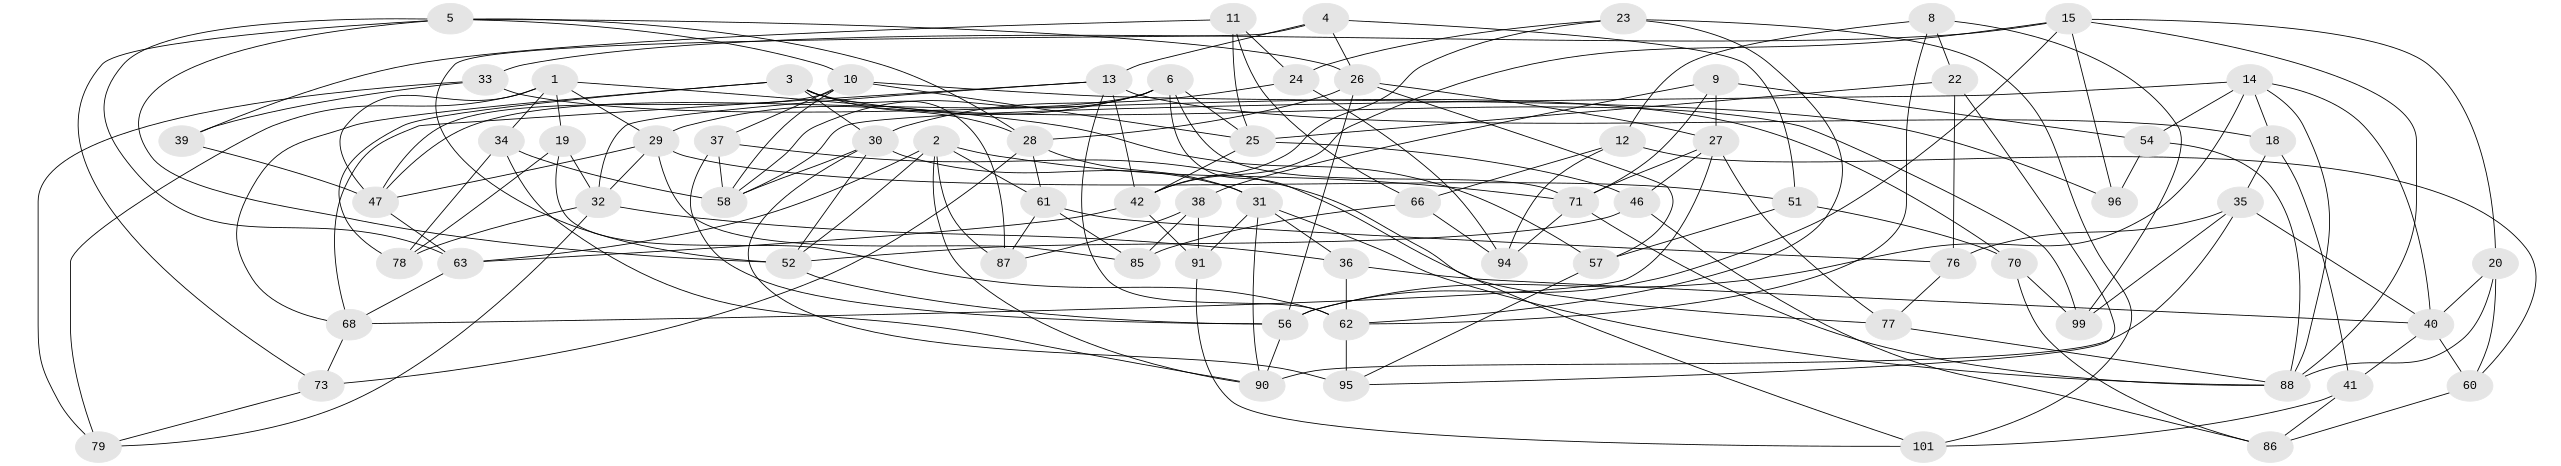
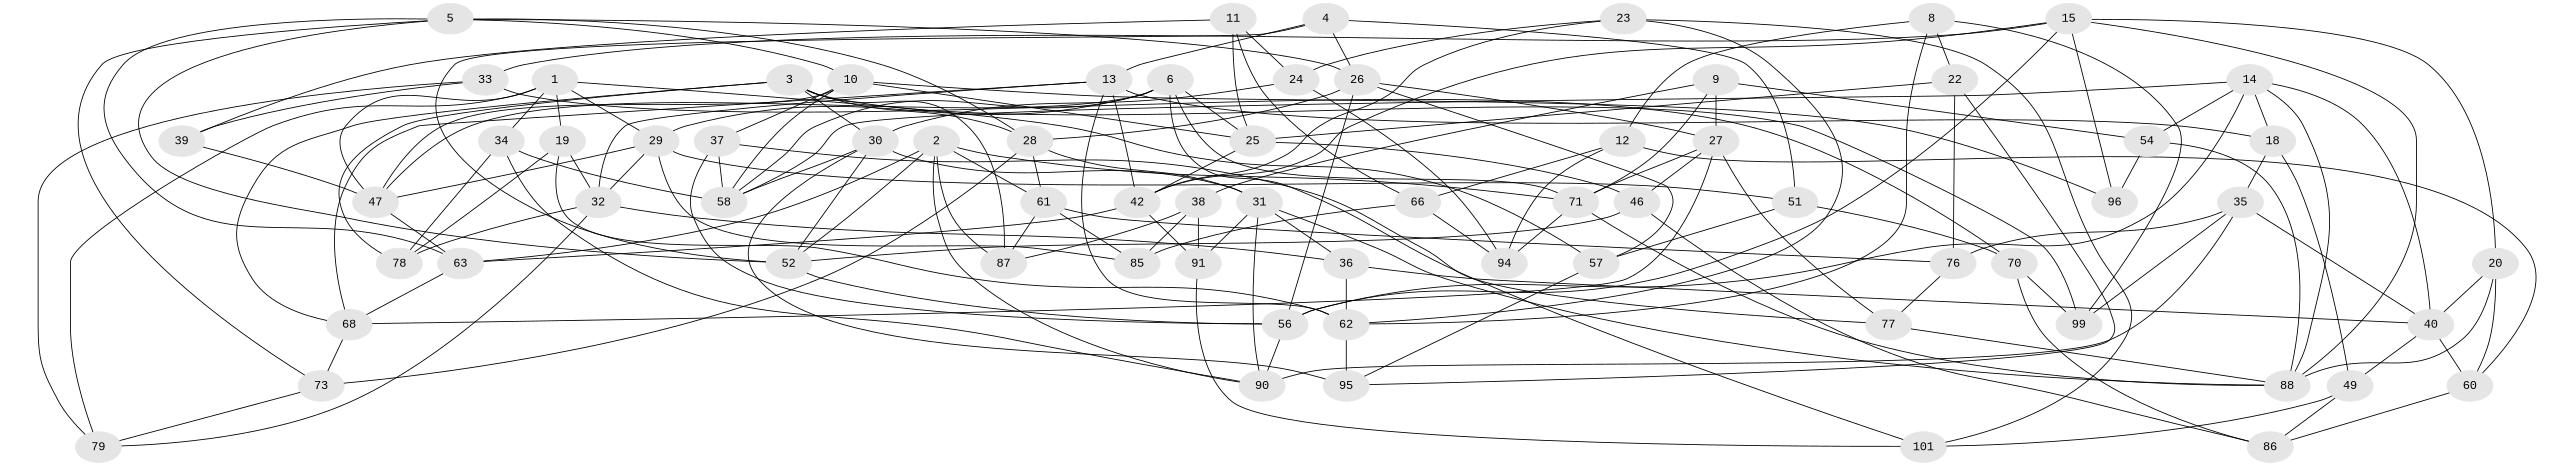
(2350, 386) -> (2350, 386)
